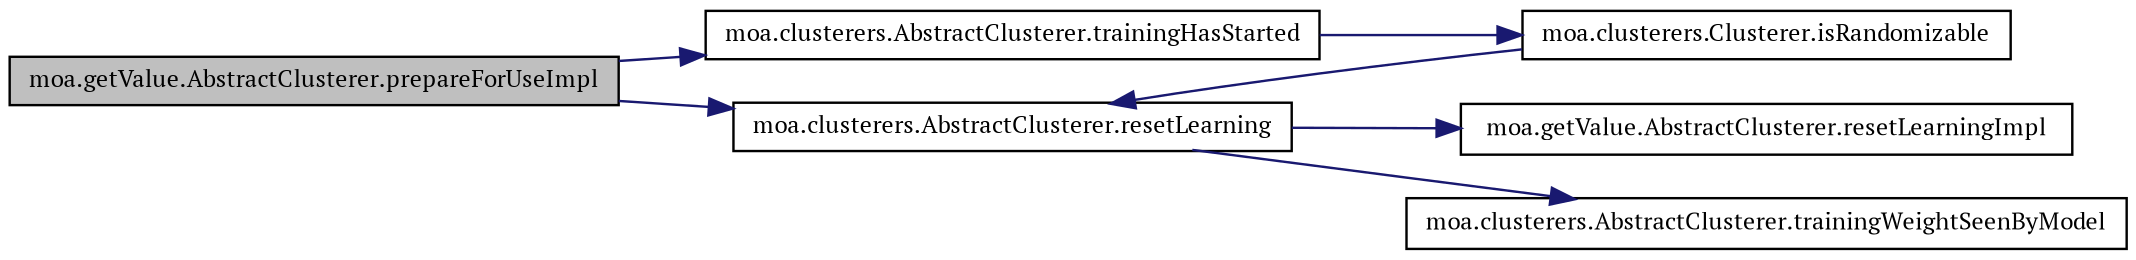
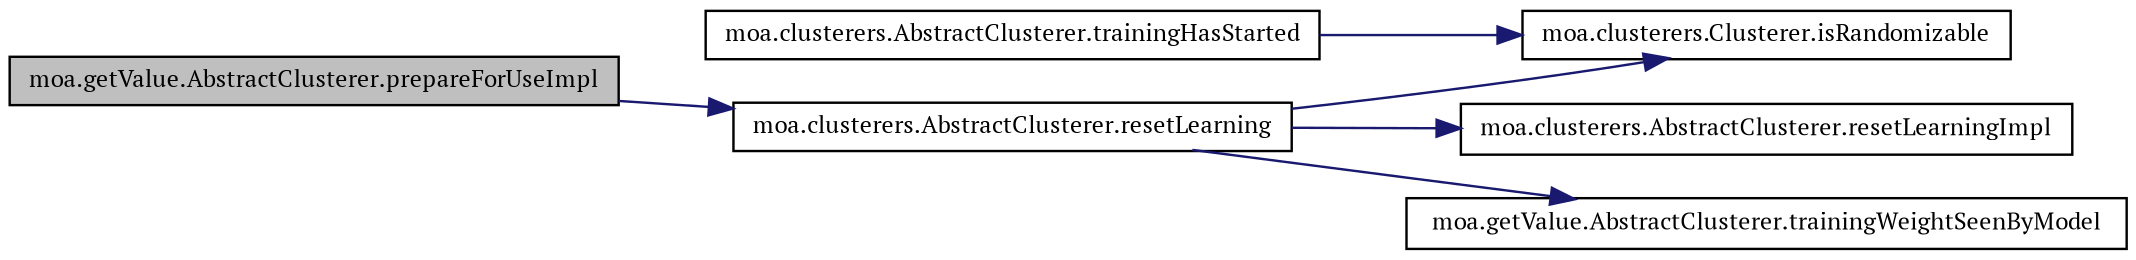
(650, 59) -> none
(1328, 72) -> (1468, 87)
(1767, 129) -> (1767, 129)
(1767, 224) -> (1767, 224)
